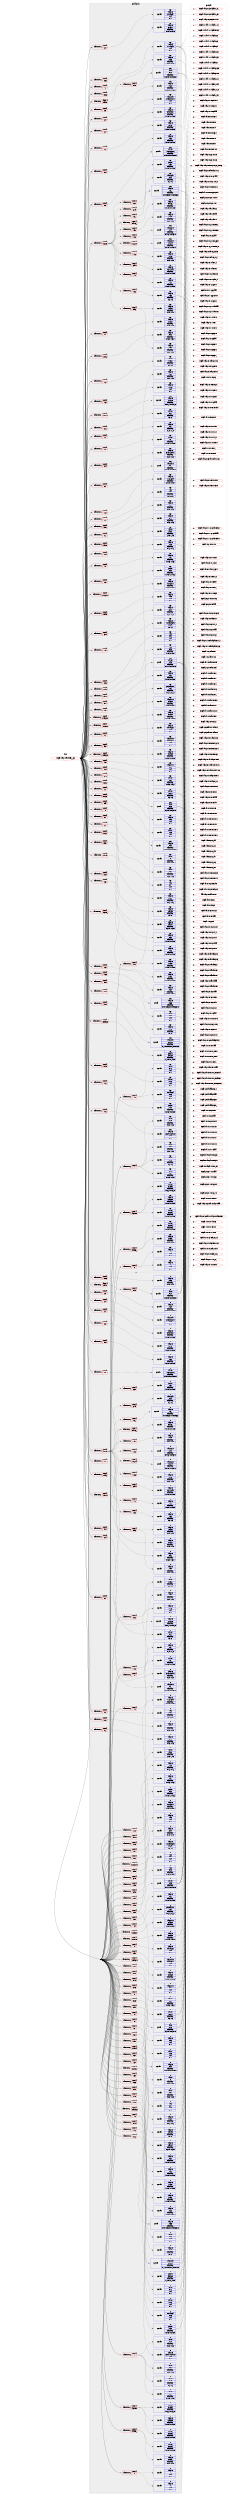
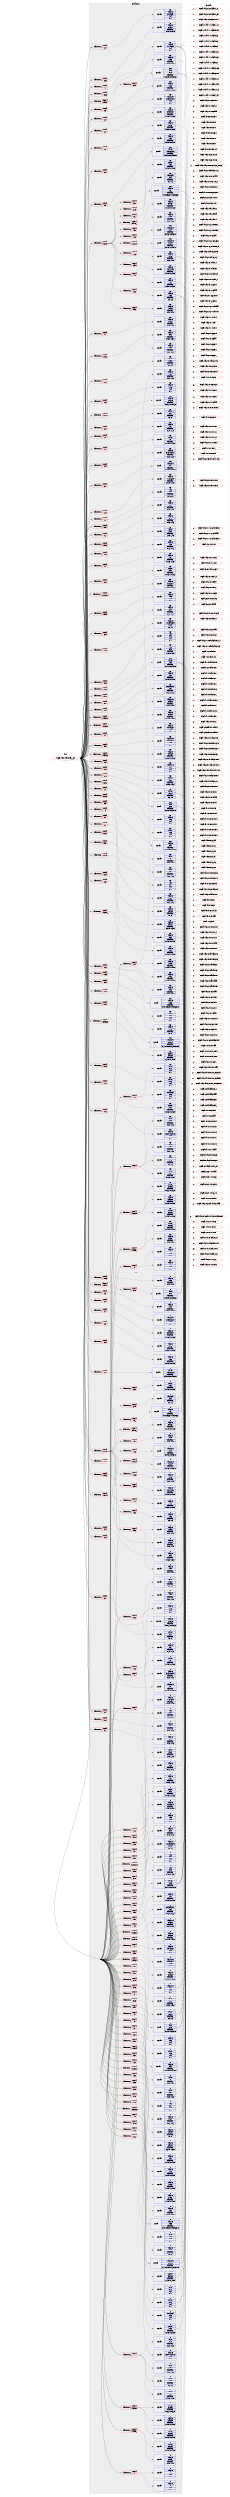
(209, 290) -> (209, 290)
(209, 624) -> none
(209, 895) -> (209, 895)
